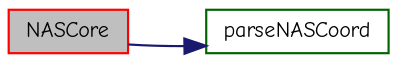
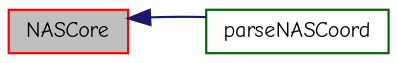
(156, 46) -> (178, 17)
